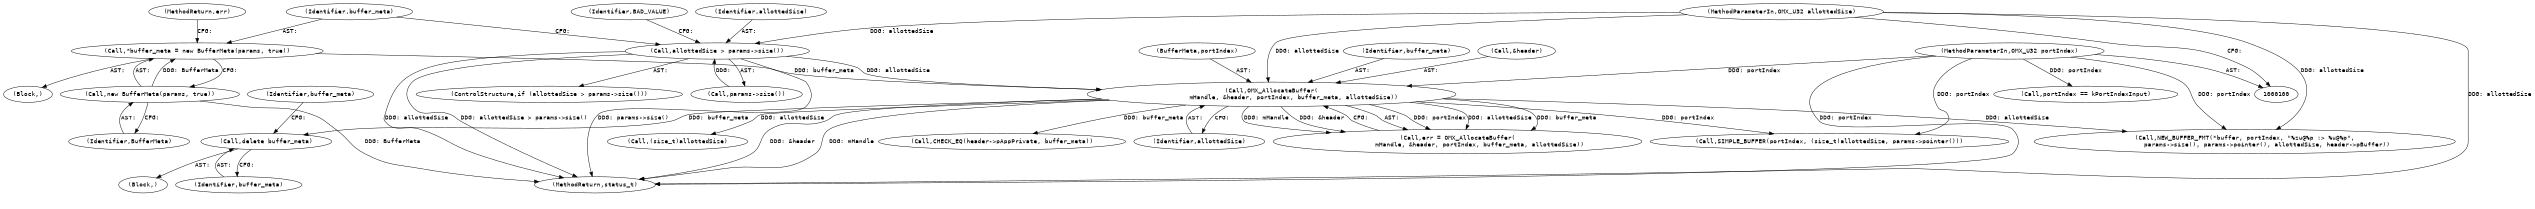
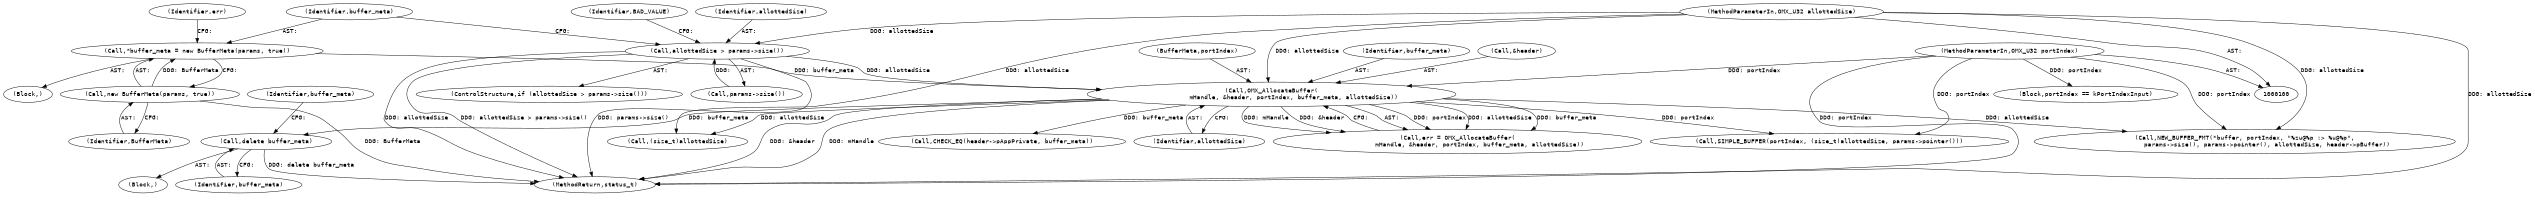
(197, 12) -> (197, 12)
none -> (1172, 38)
(2237, 51) -> (2237, 51)
(2086, 94) -> (2086, 94)
none -> (389, 180)
